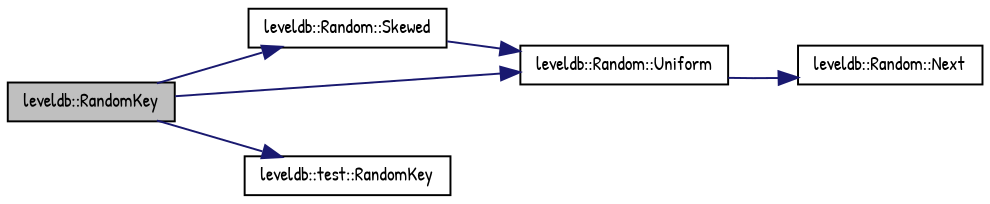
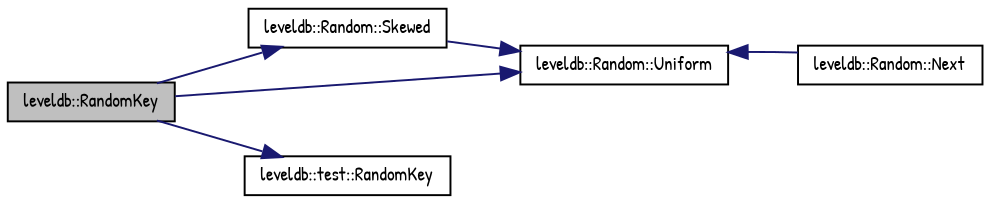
(753, 78) -> (773, 52)
